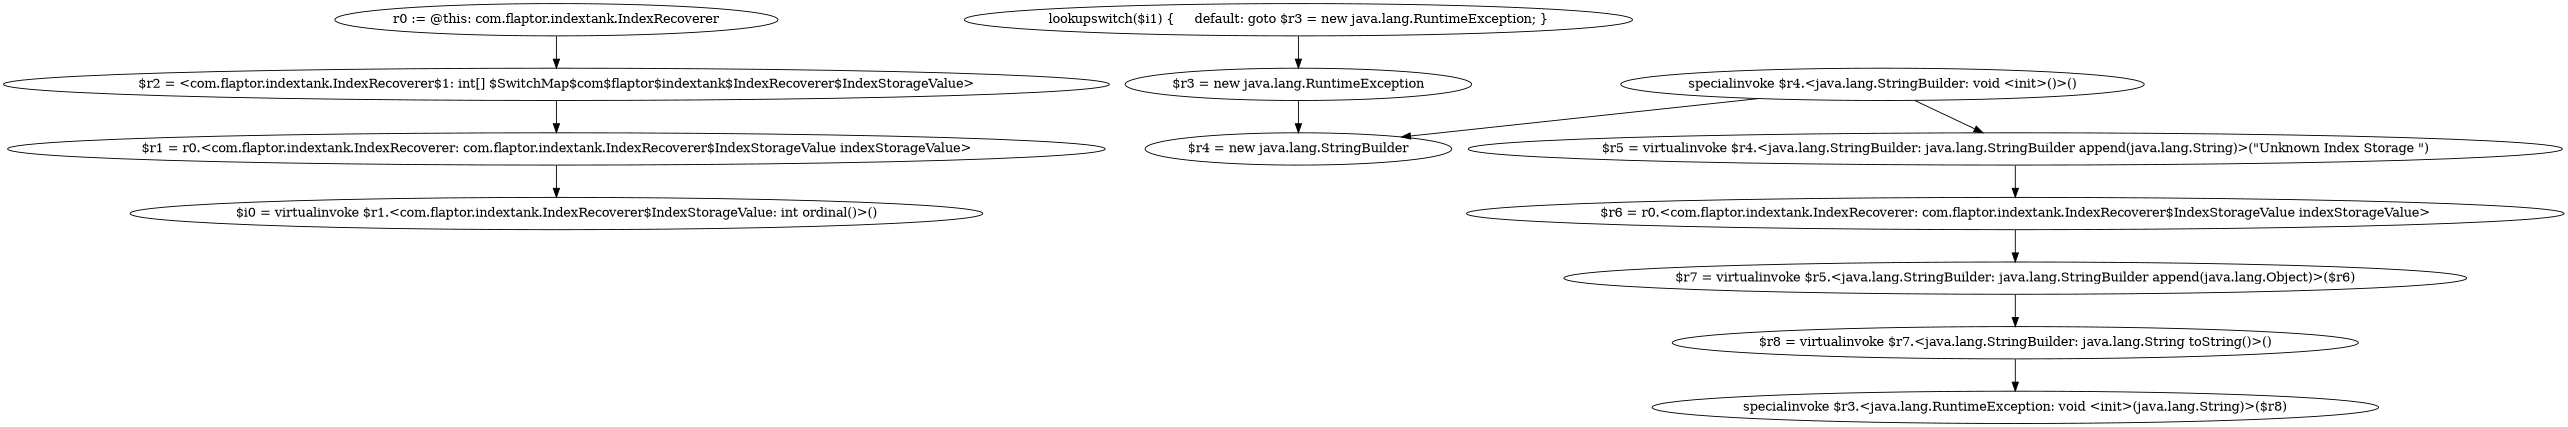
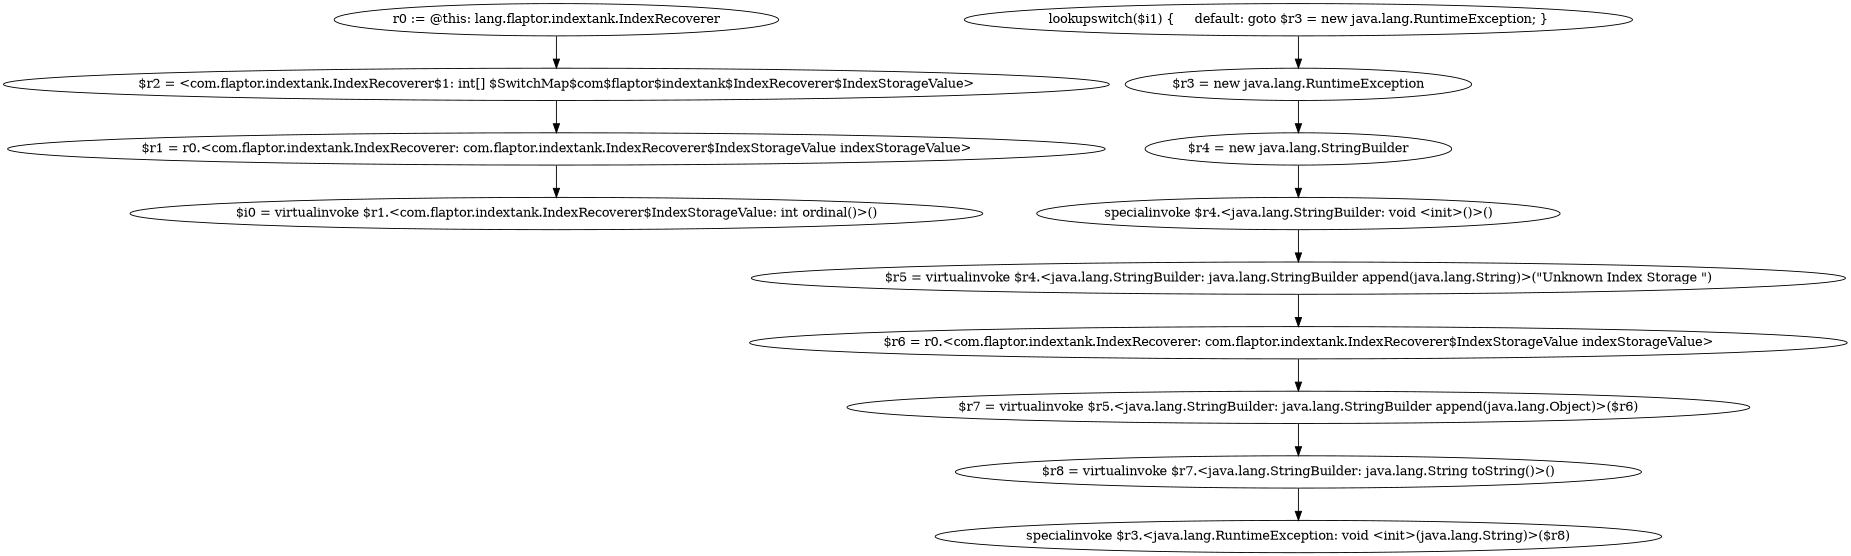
(556, 20) -> (556, 20)
(1584, 117) -> (1298, 177)
